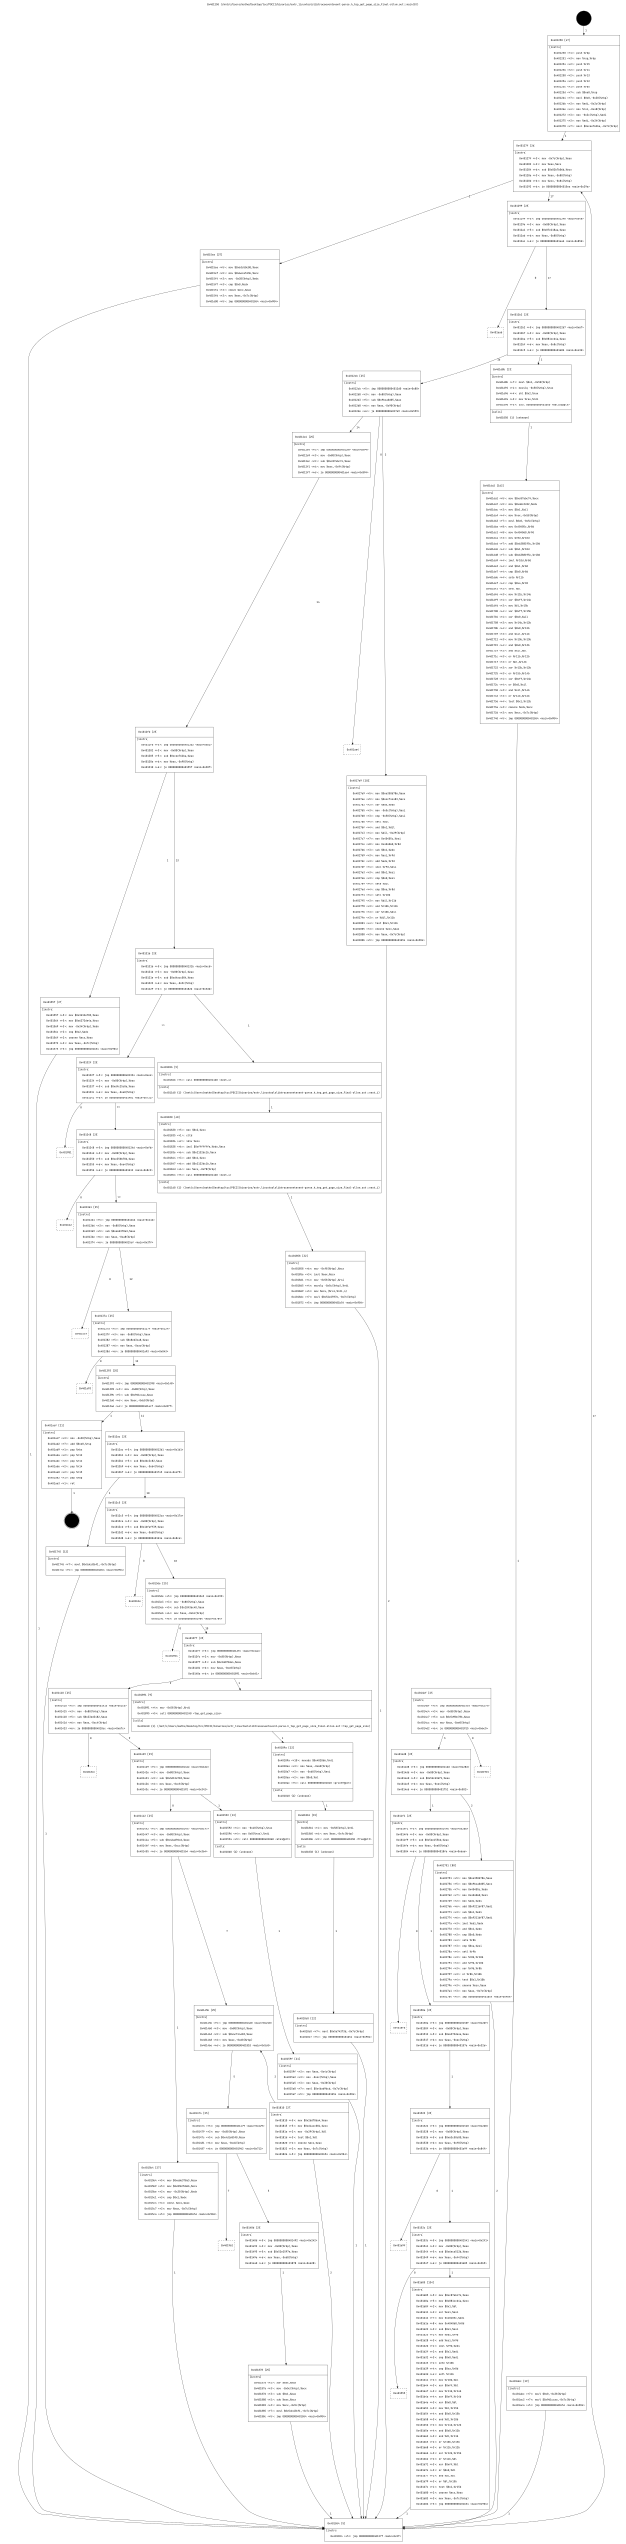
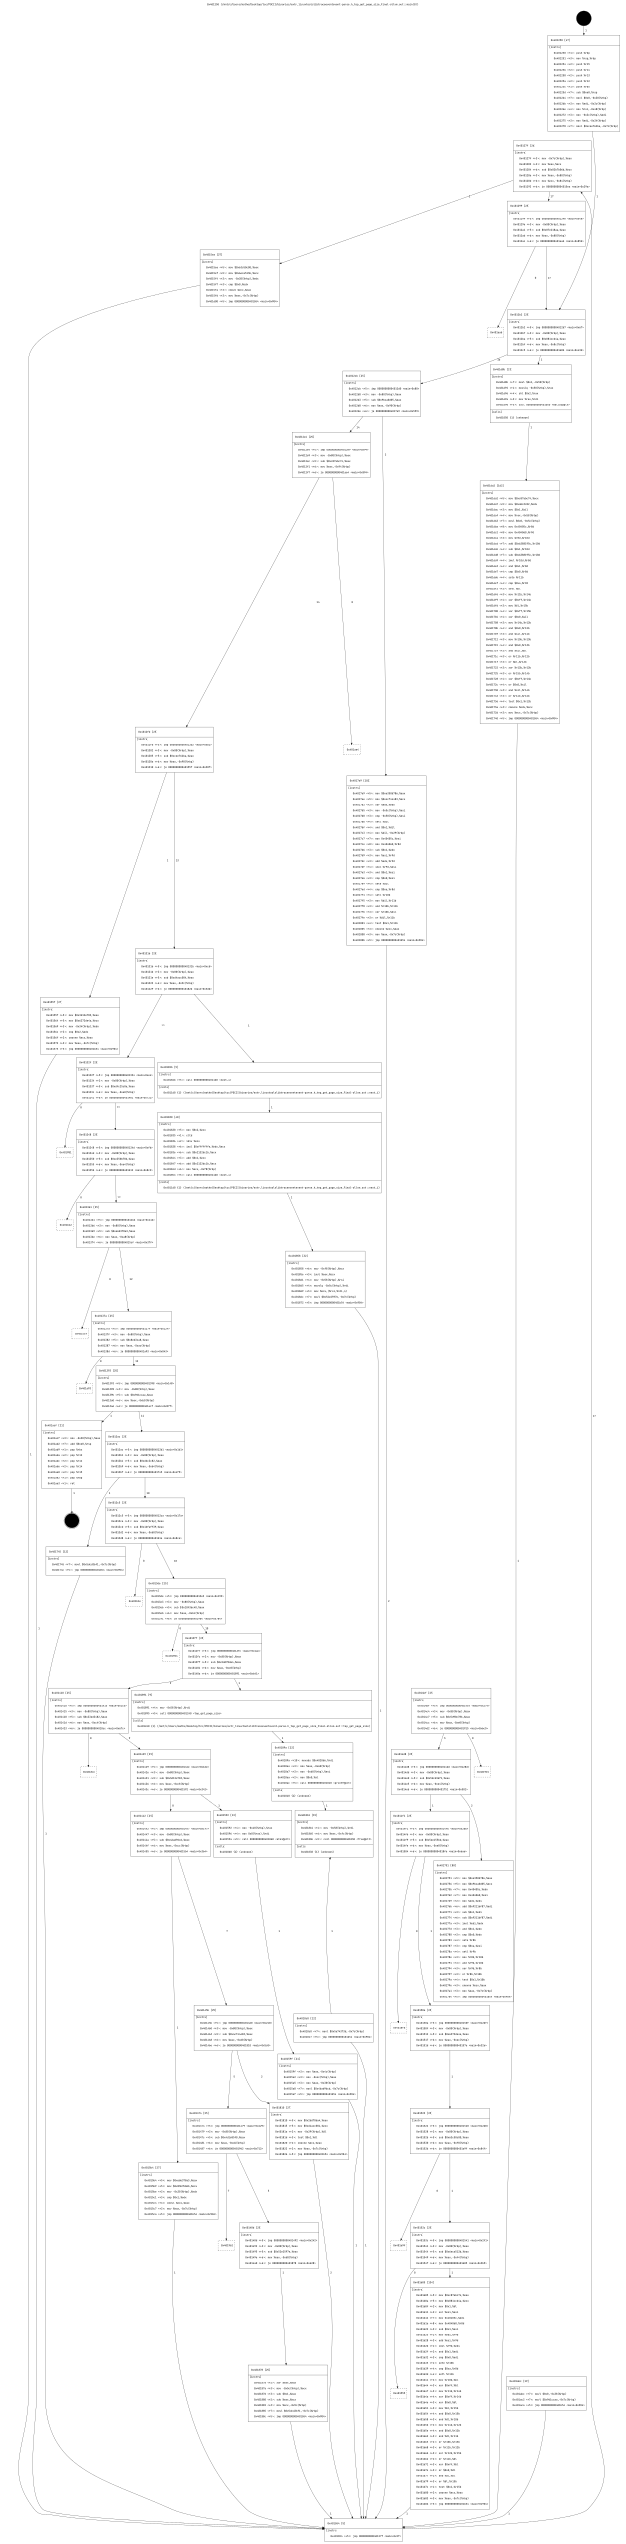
(564, 135) -> (593, 218)
(366, 580) -> (342, 610)
(334, 1934) -> (326, 1936)
(268, 2078) -> (247, 2081)
(495, 2301) -> none
